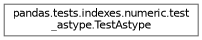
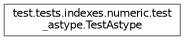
(101, 20) -> (92, 20)
